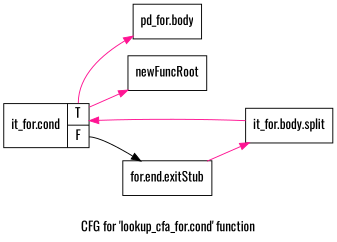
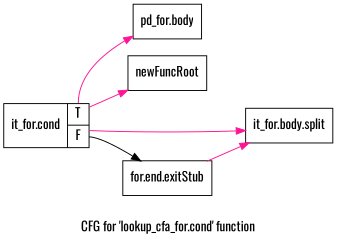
(172, 119) -> (163, 132)
